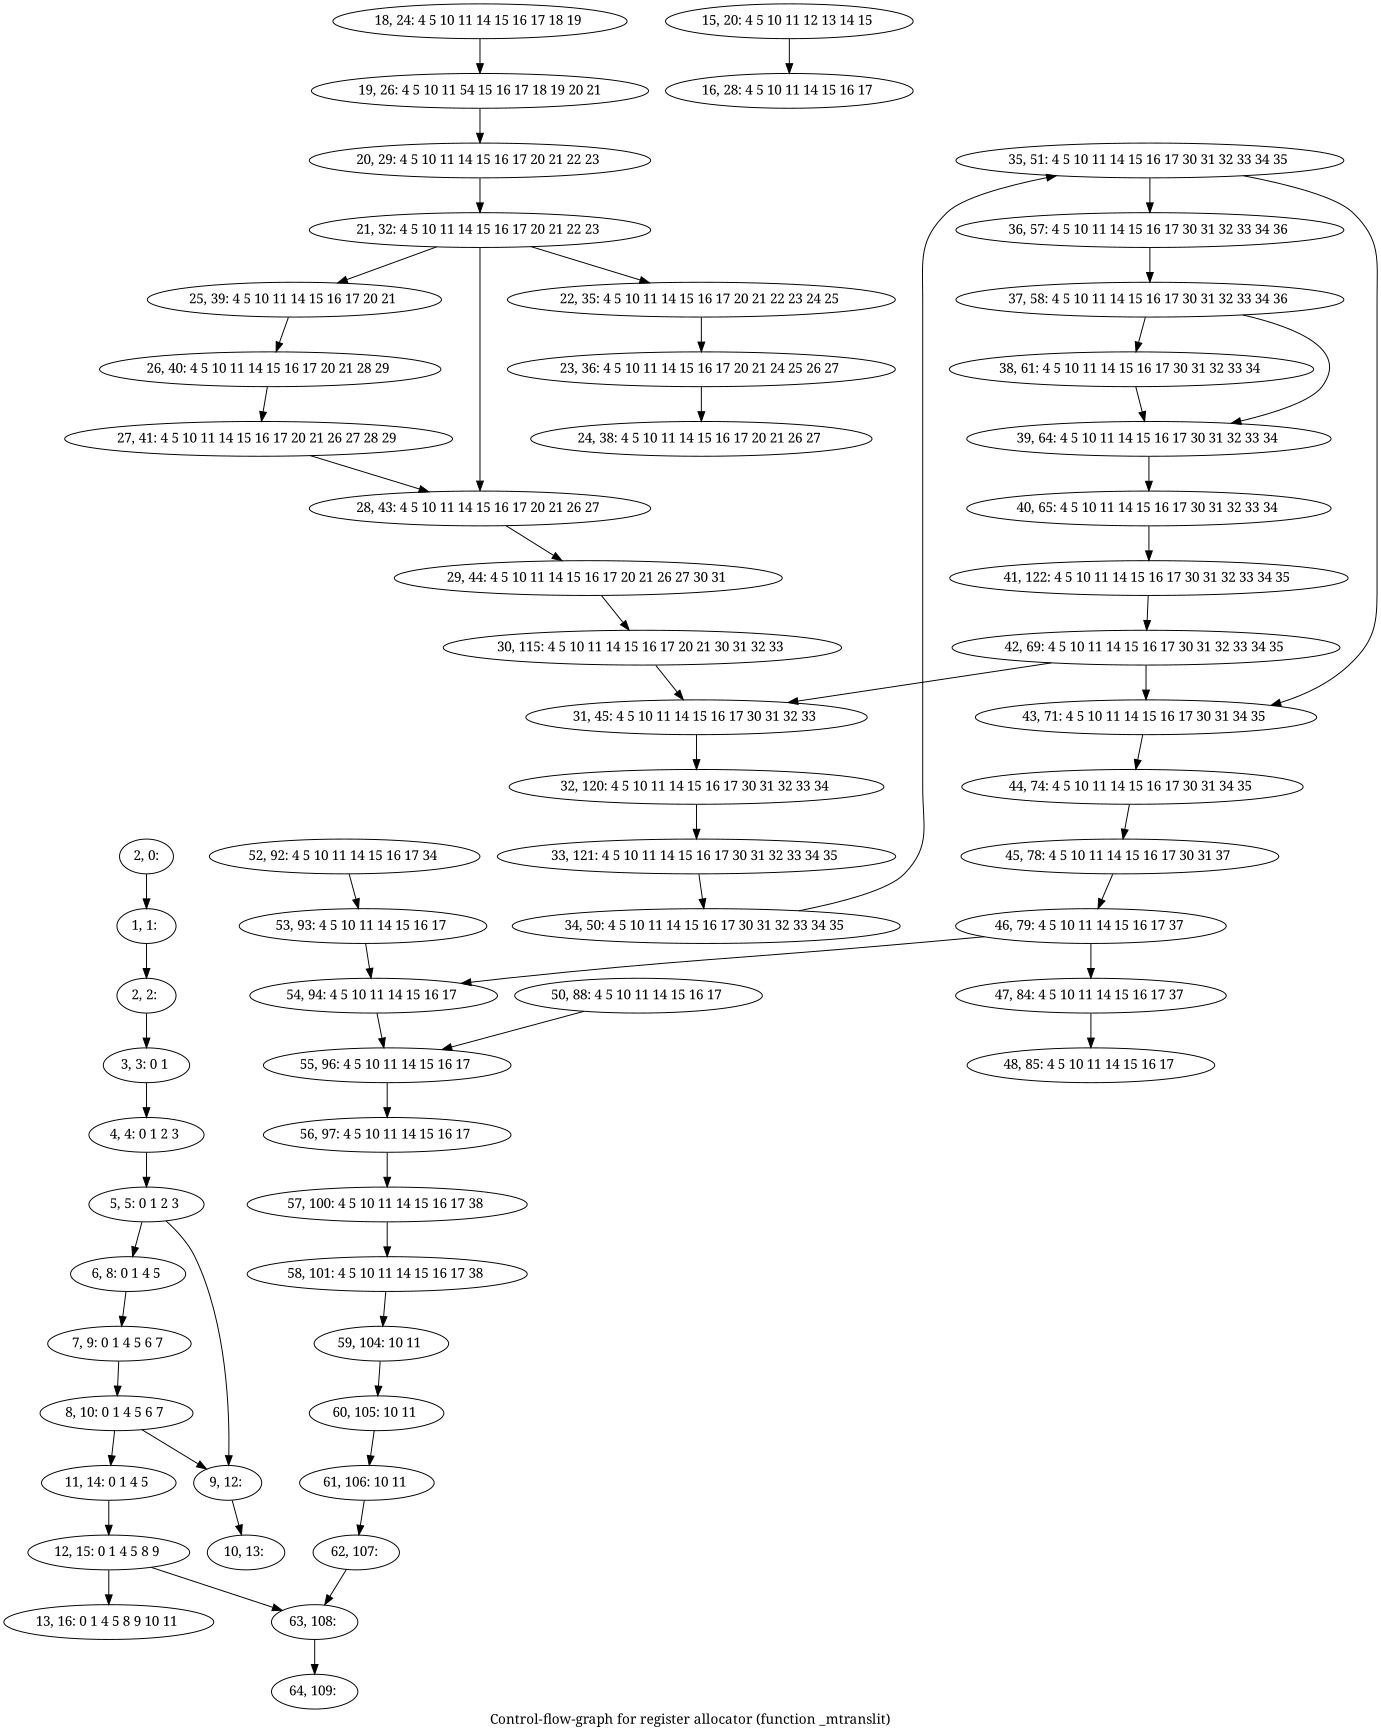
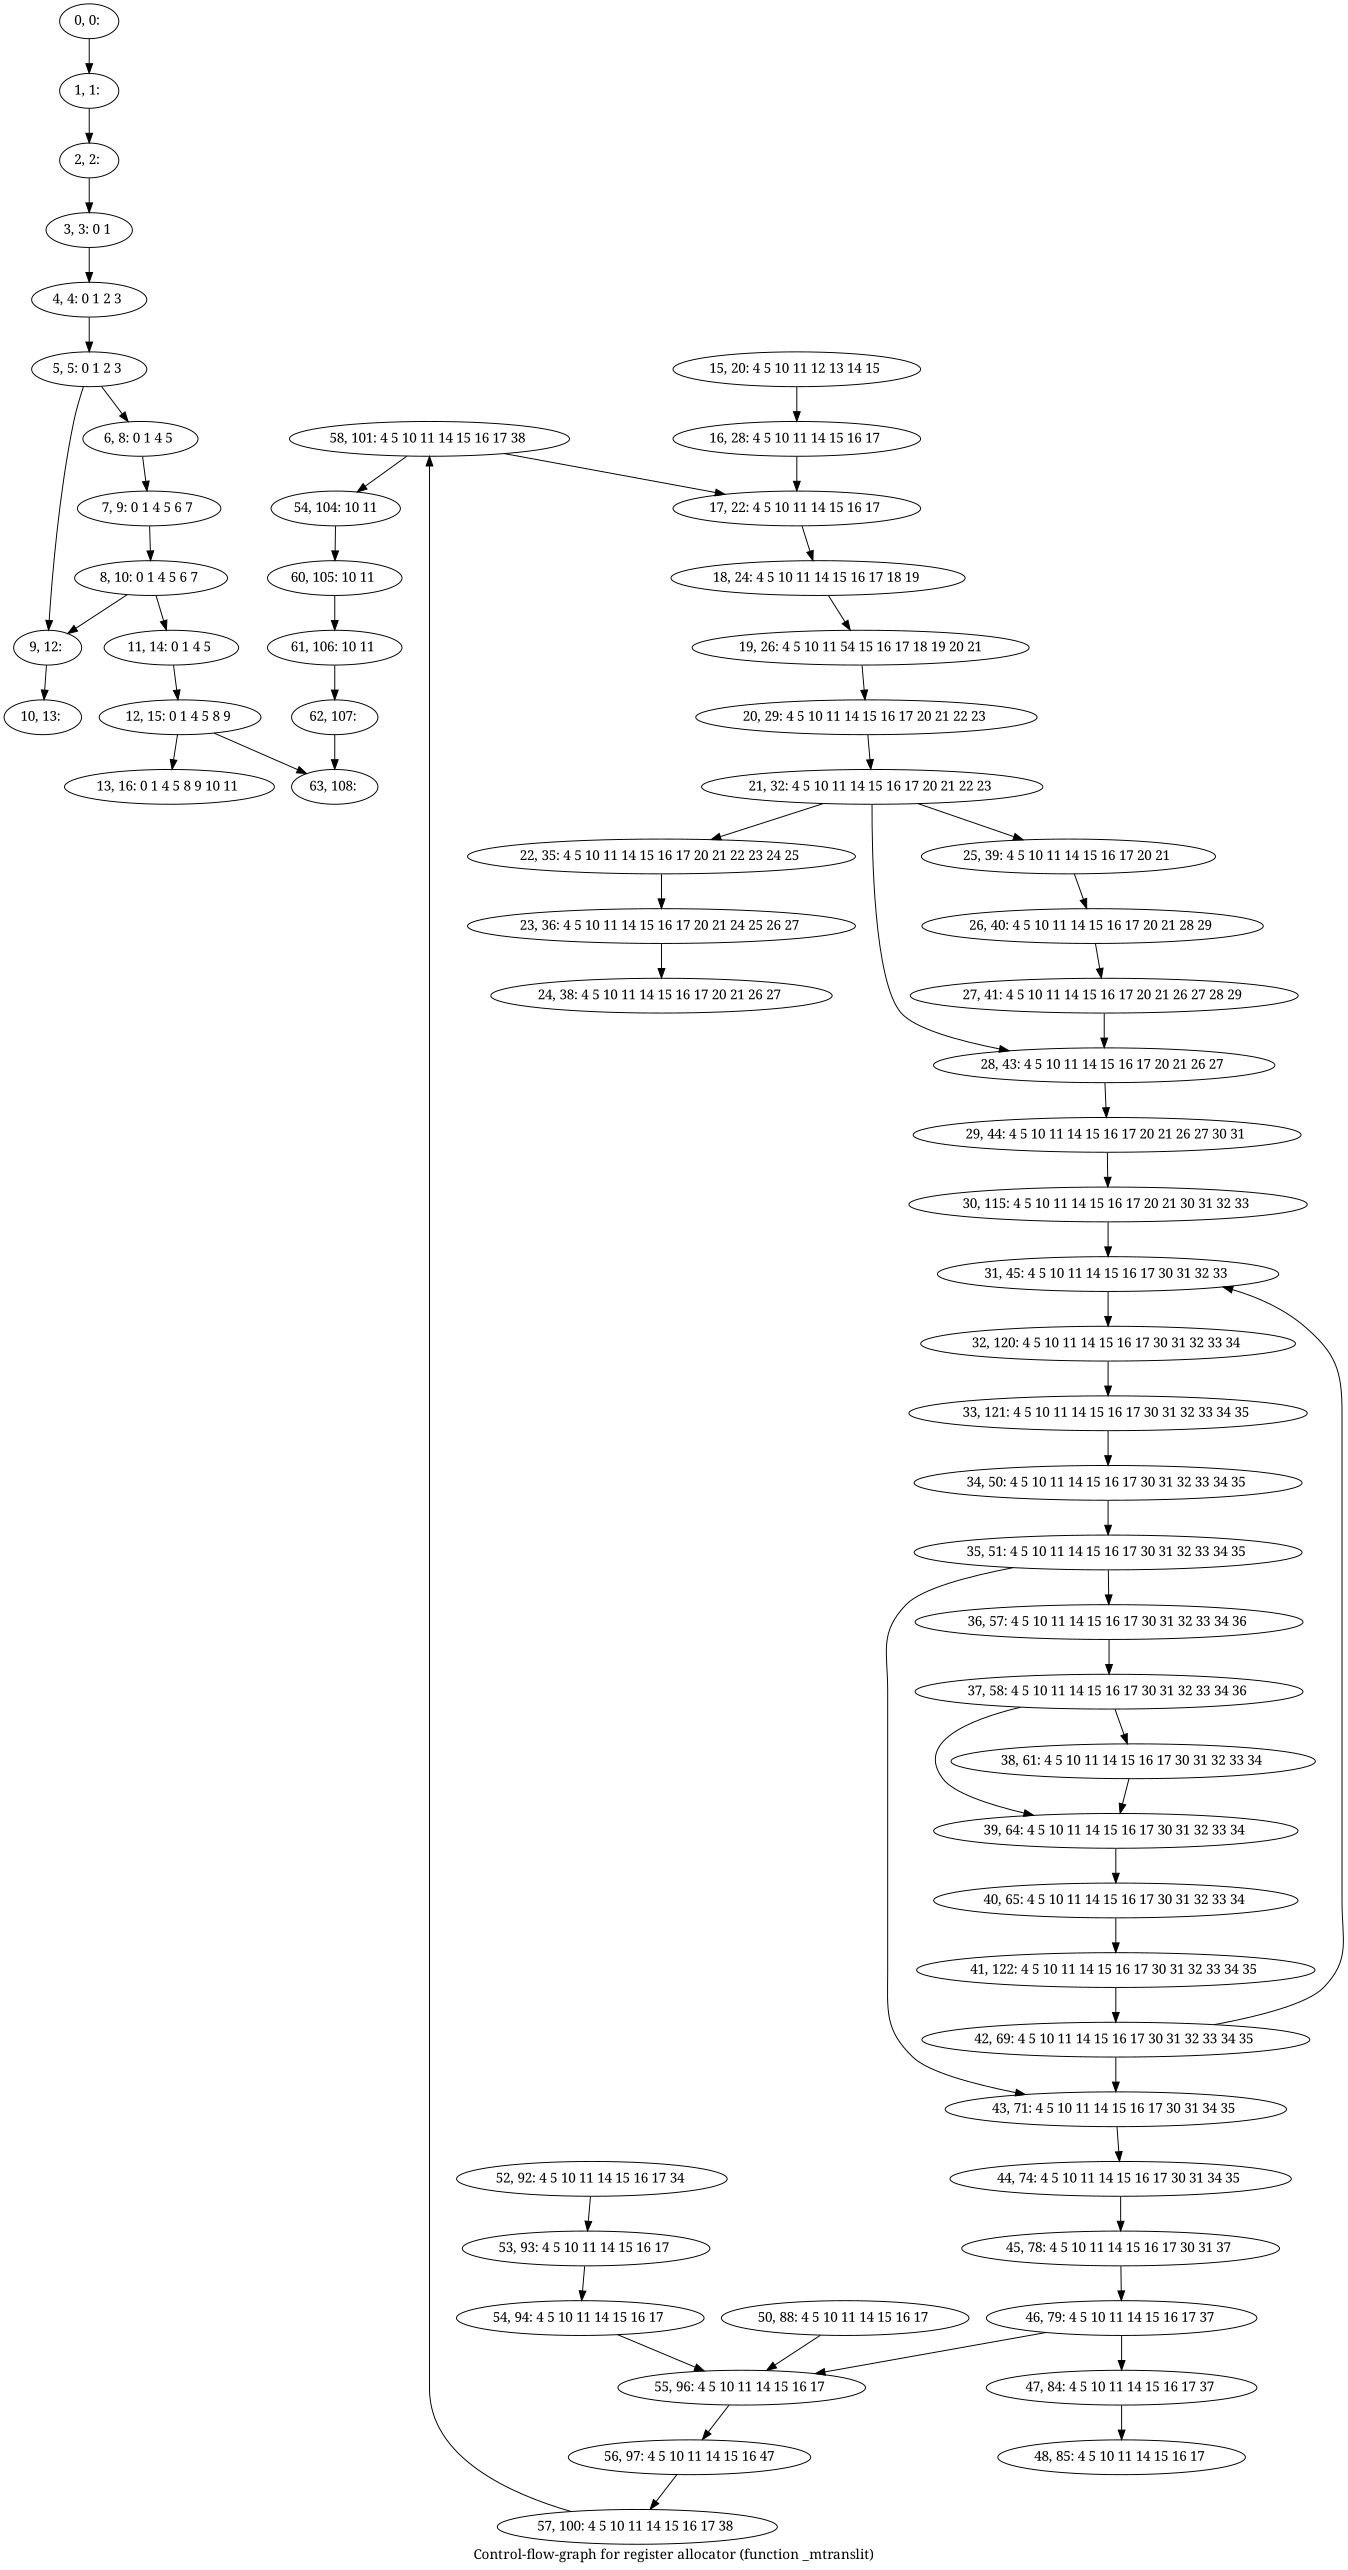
none -> (797, 508)
(146, 856) -> (89, 21)
(728, 958) -> (935, 2352)
(387, 1135) -> (690, 2457)
(381, 1344) -> (336, 508)
(315, 1692) -> none
